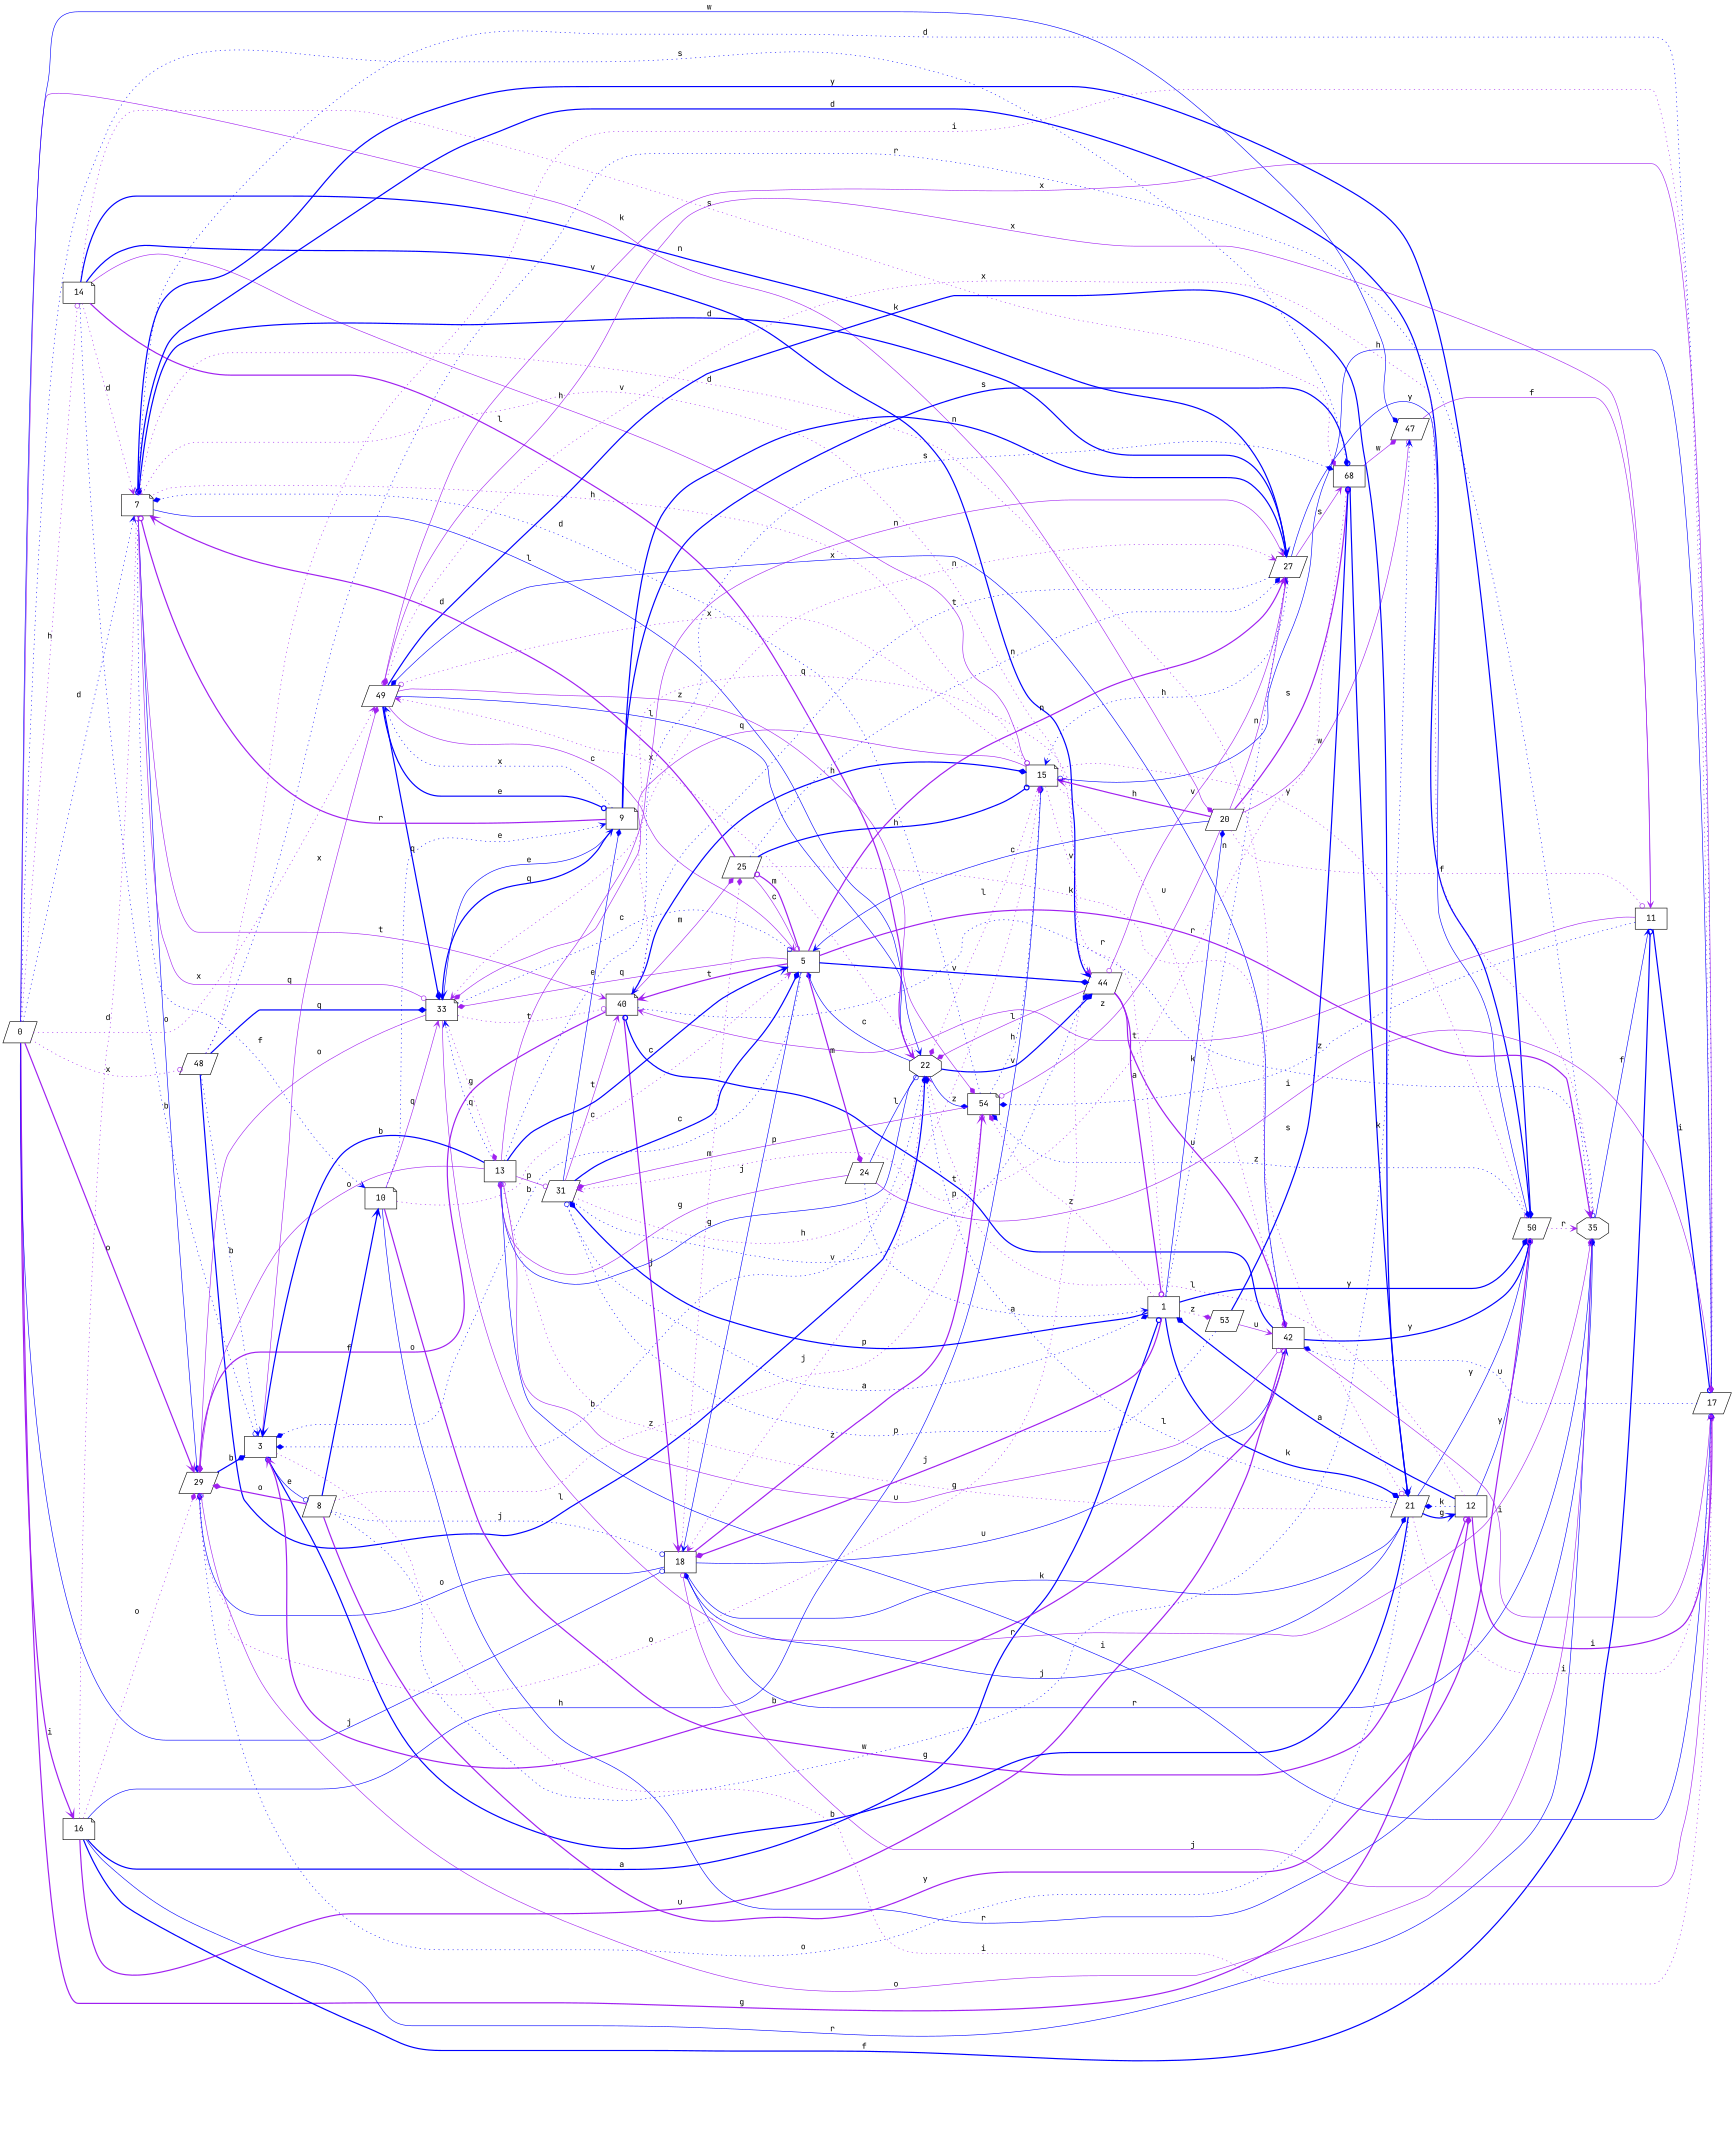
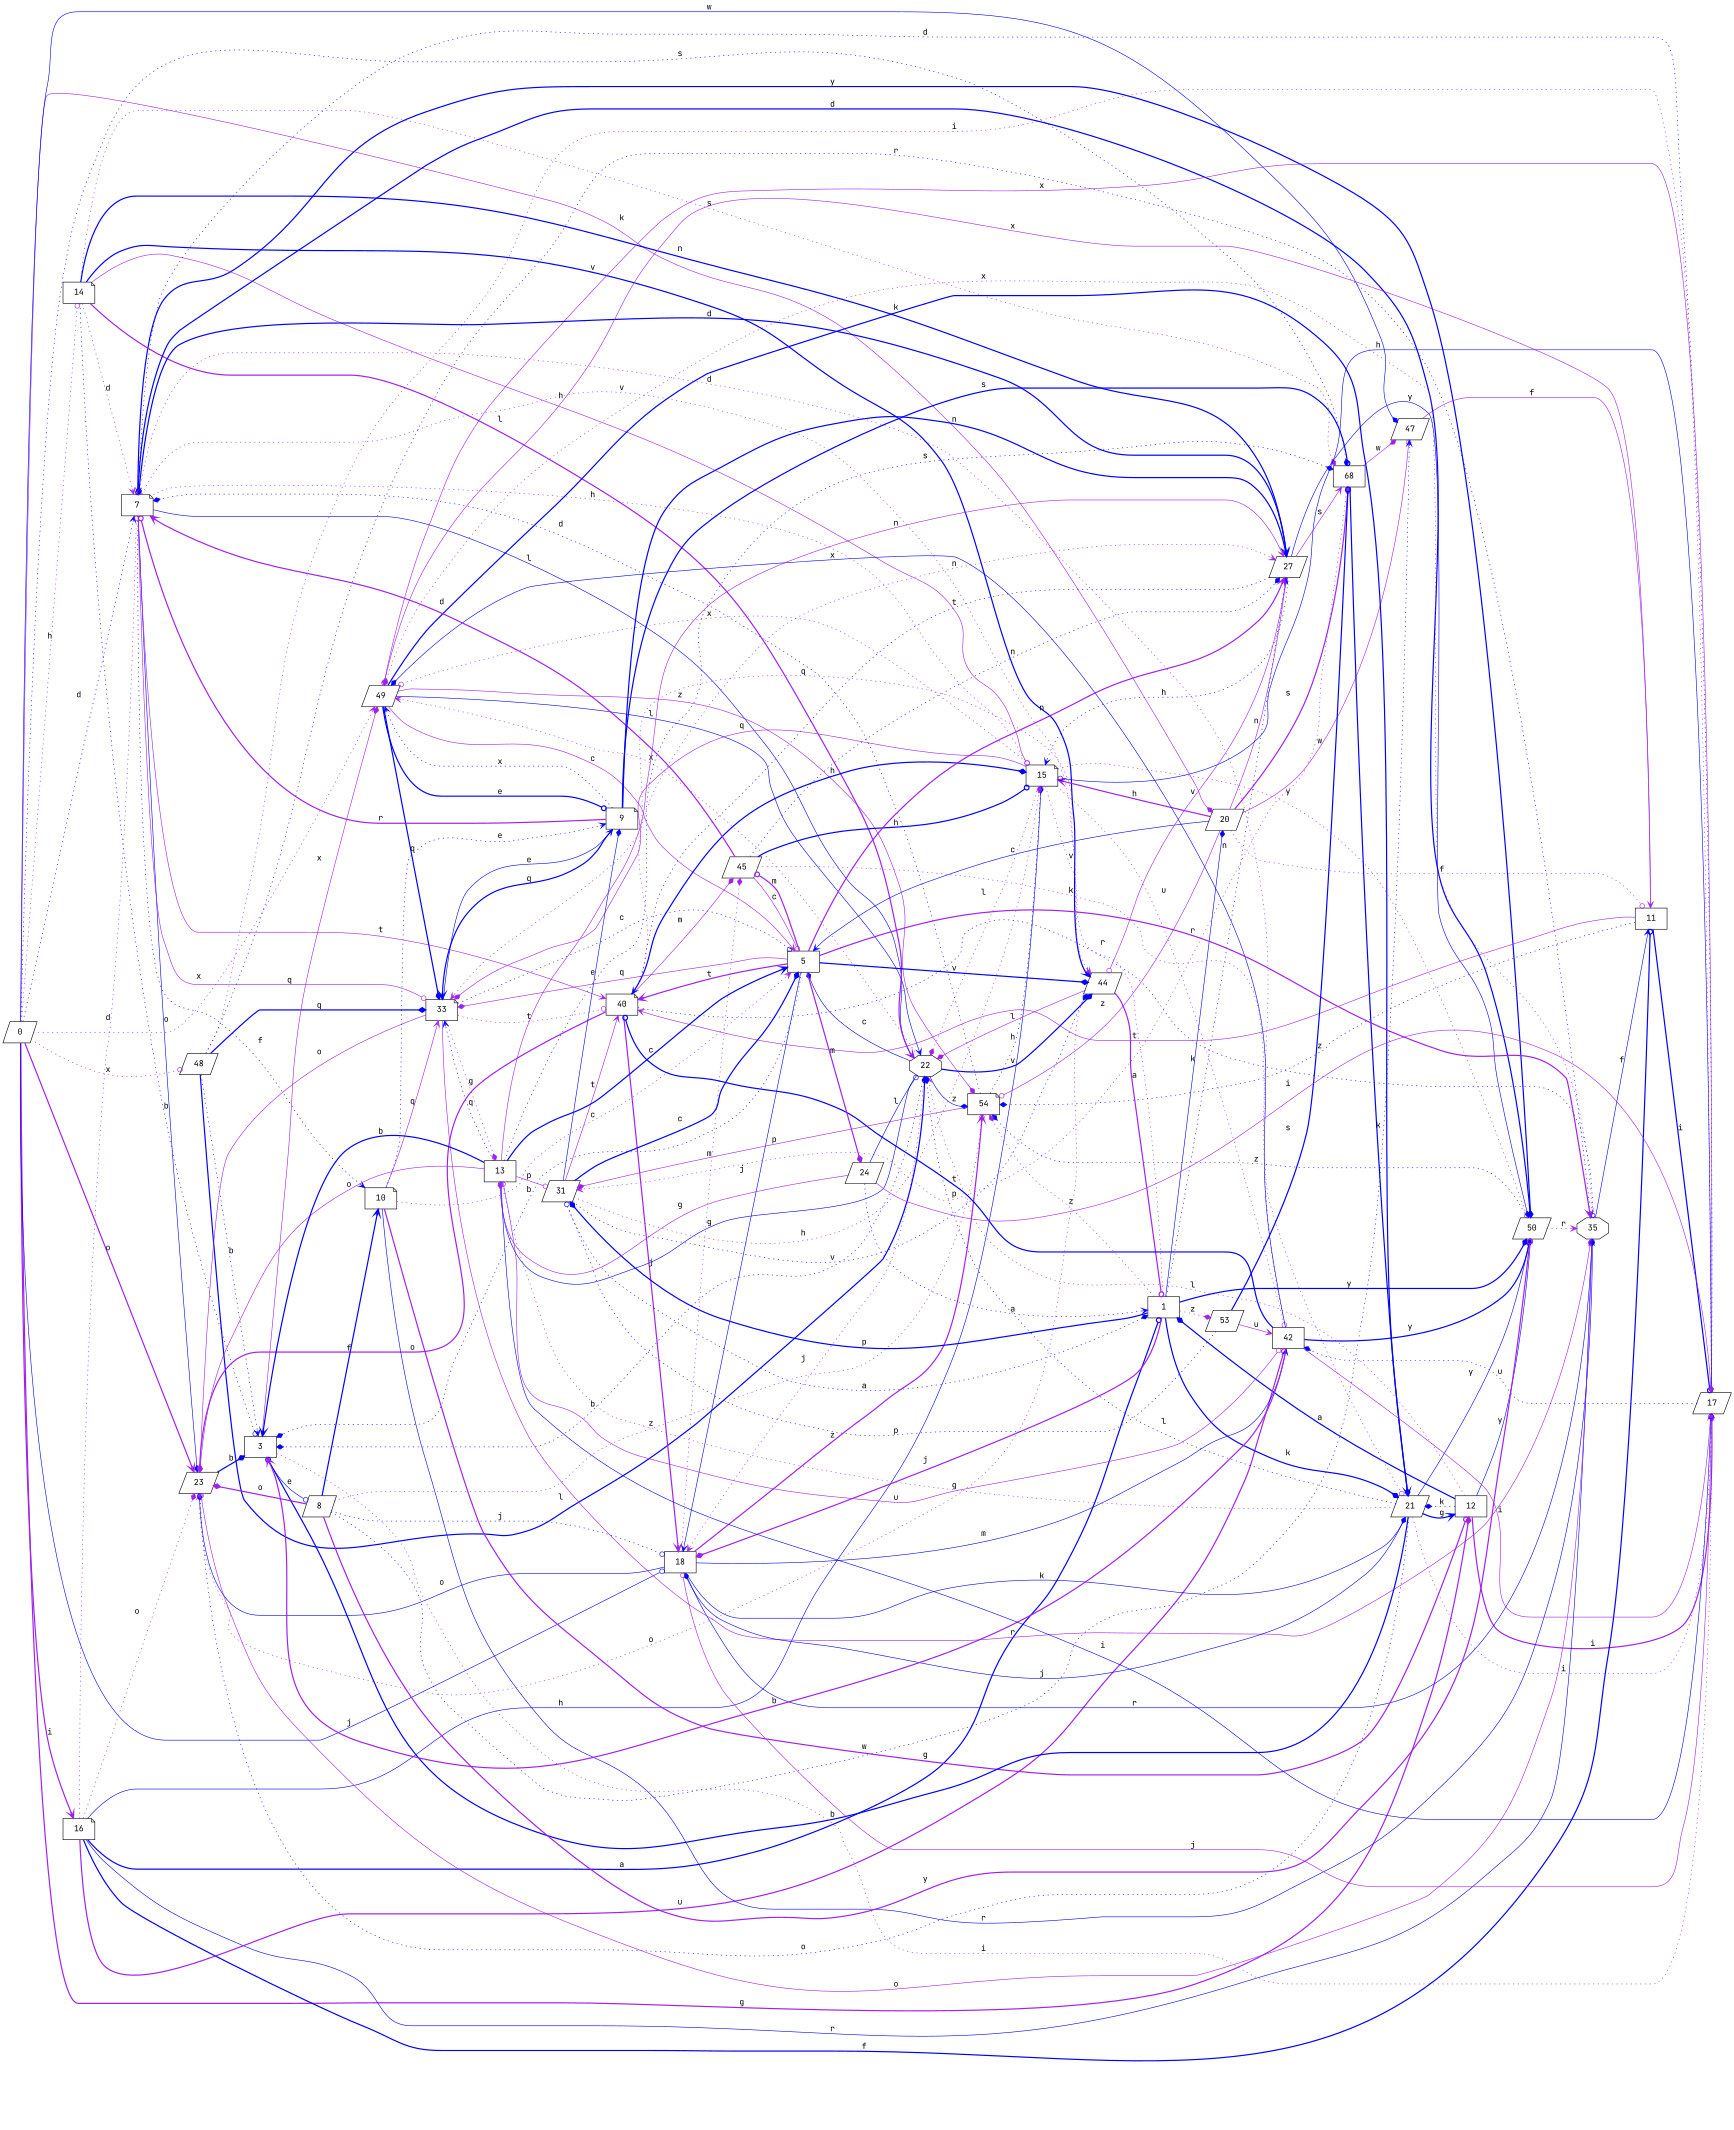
(742, 867) -> (742, 867)
(1199, 1156) -> none
(199, 1483) -> (199, 1483)
(984, 1534) -> (984, 1534)
